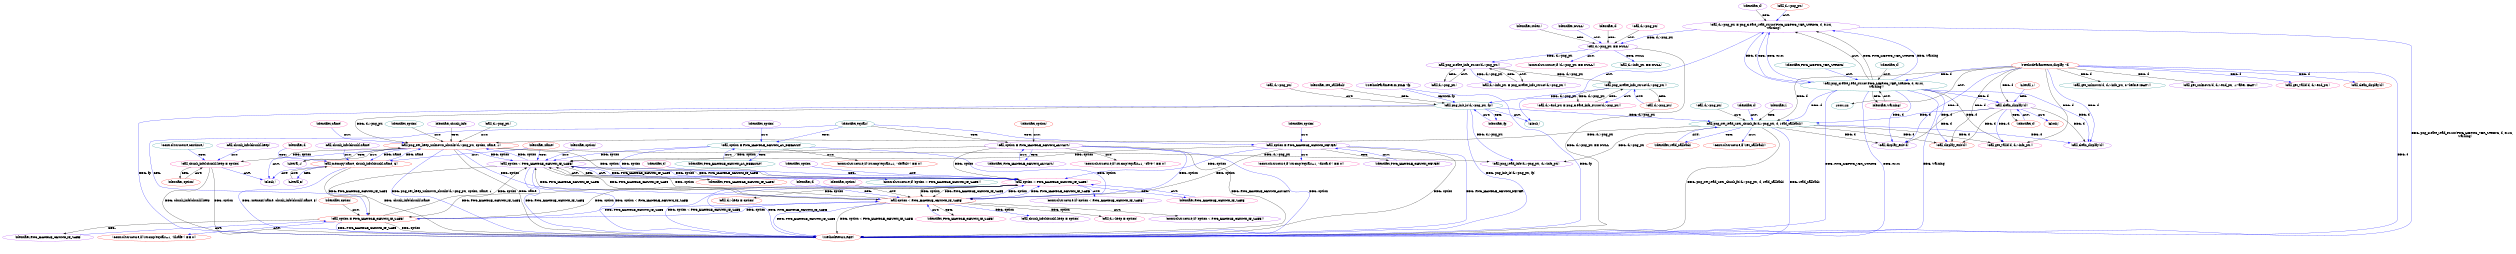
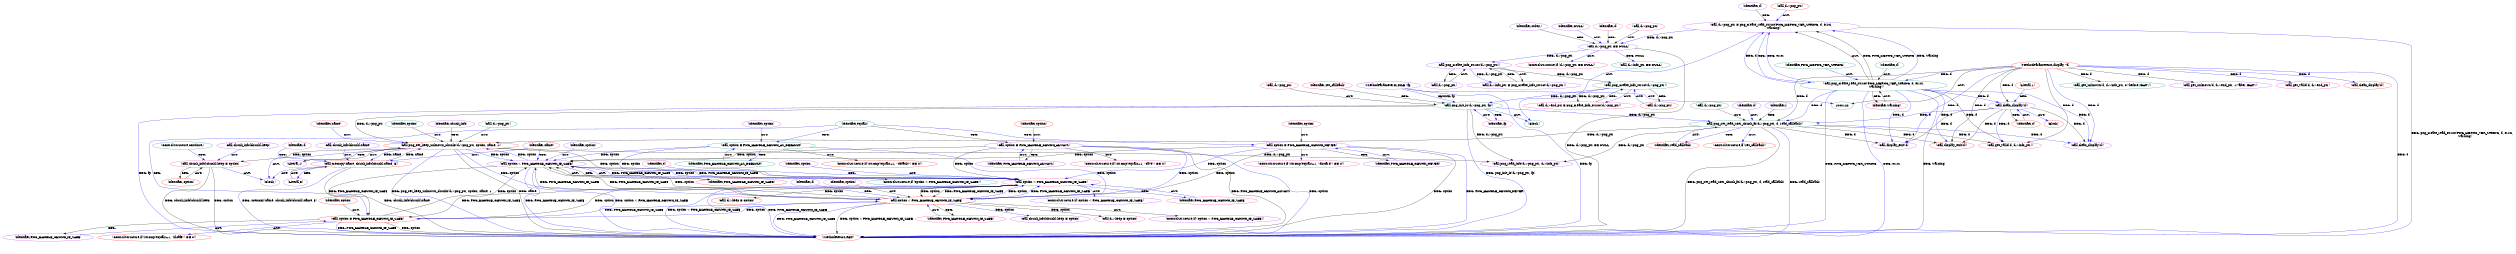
none -> (1618, 93)
(1480, 142) -> (1480, 142)
(1030, 154) -> (1030, 154)
